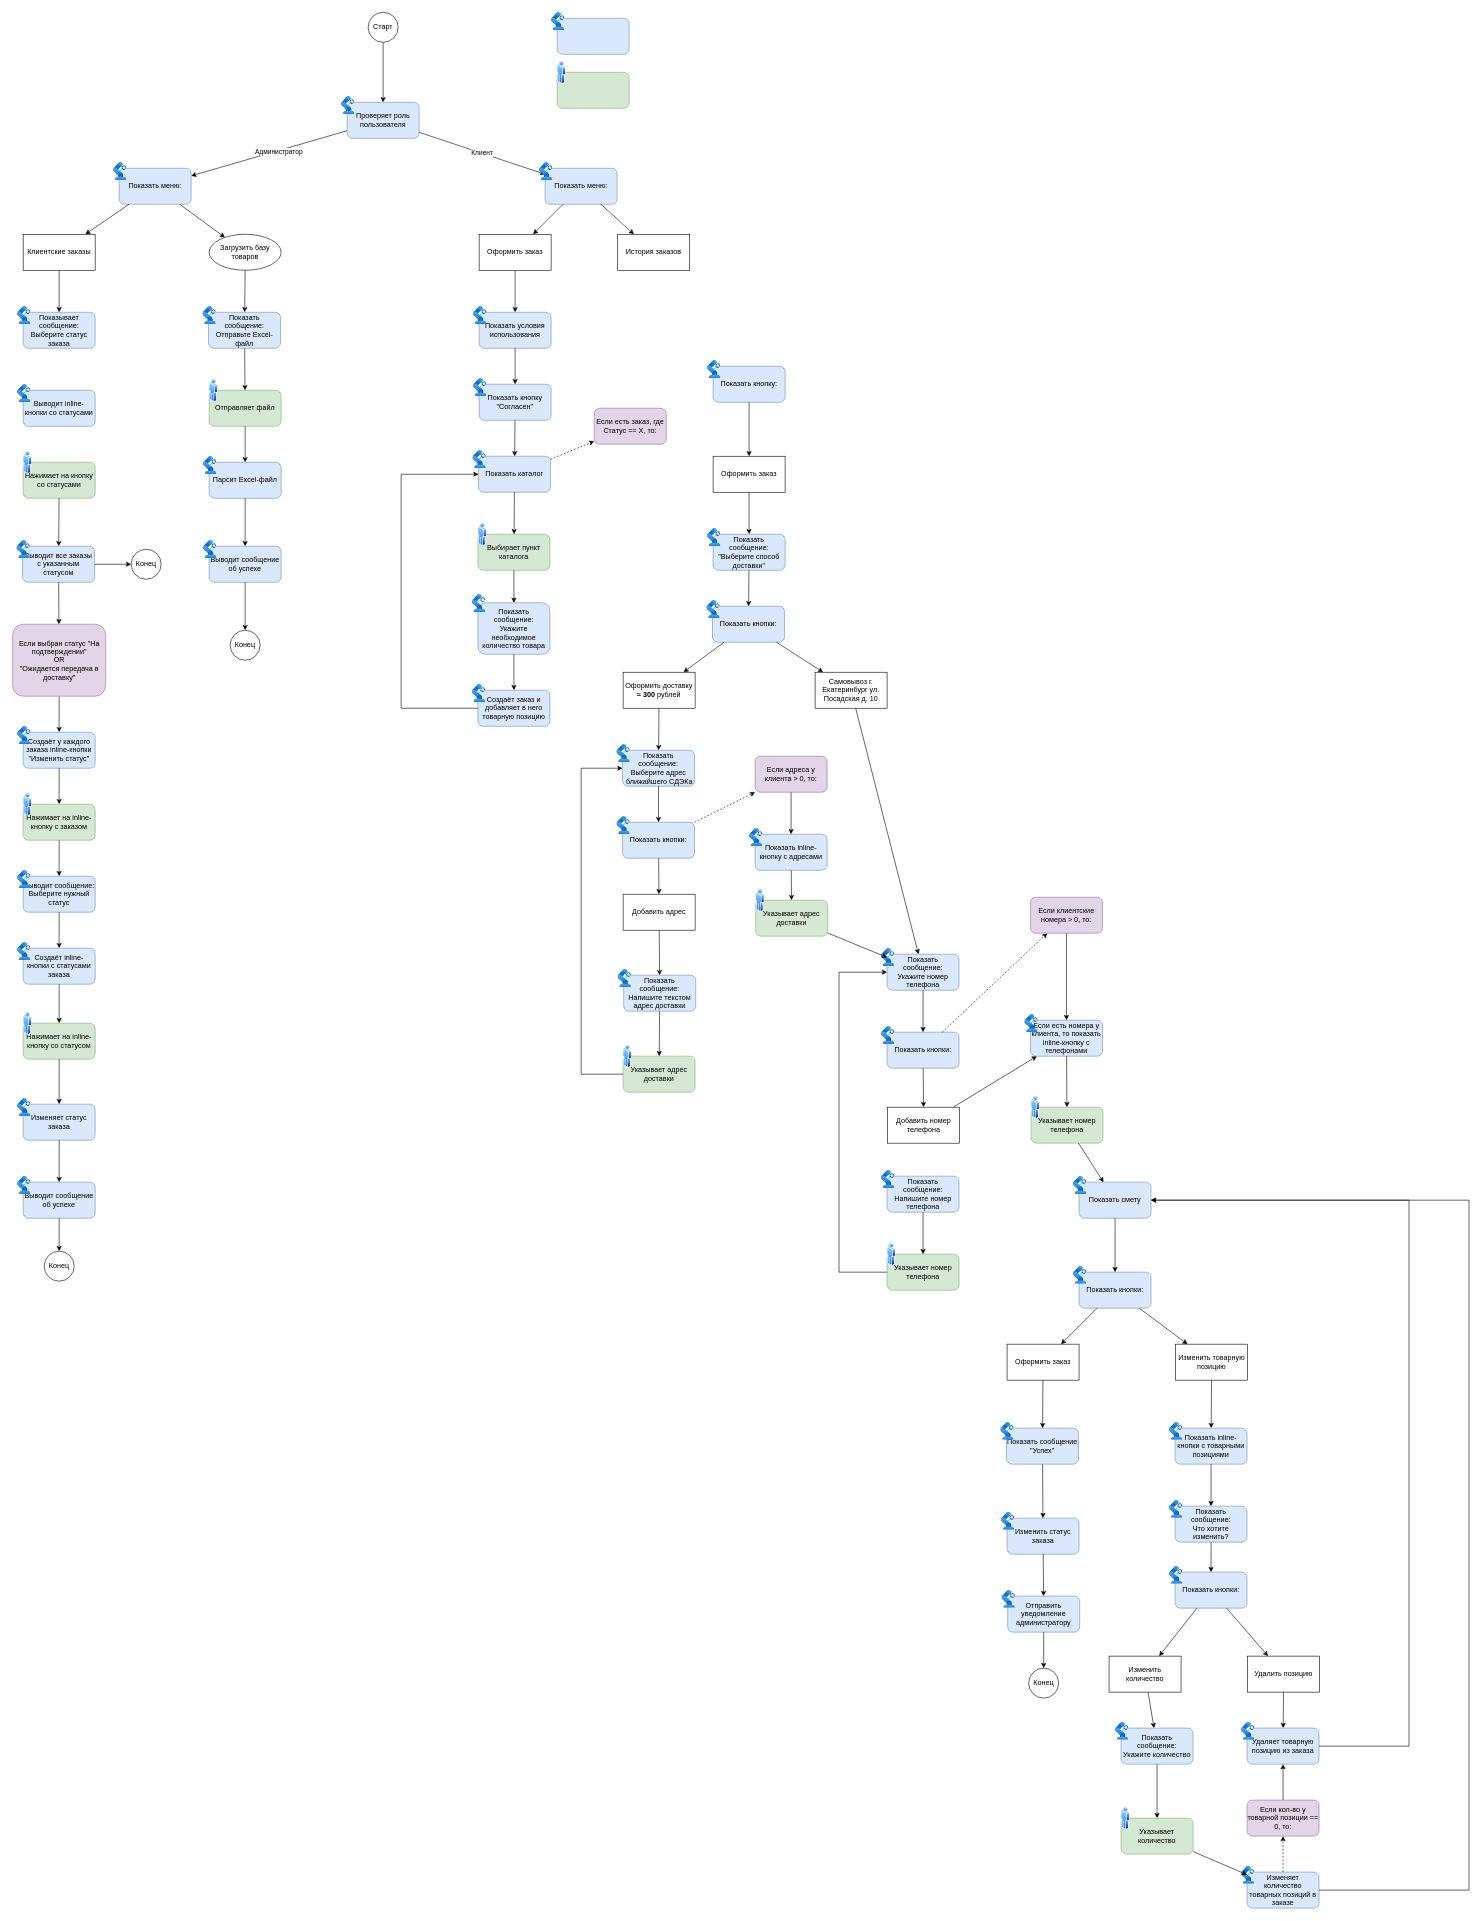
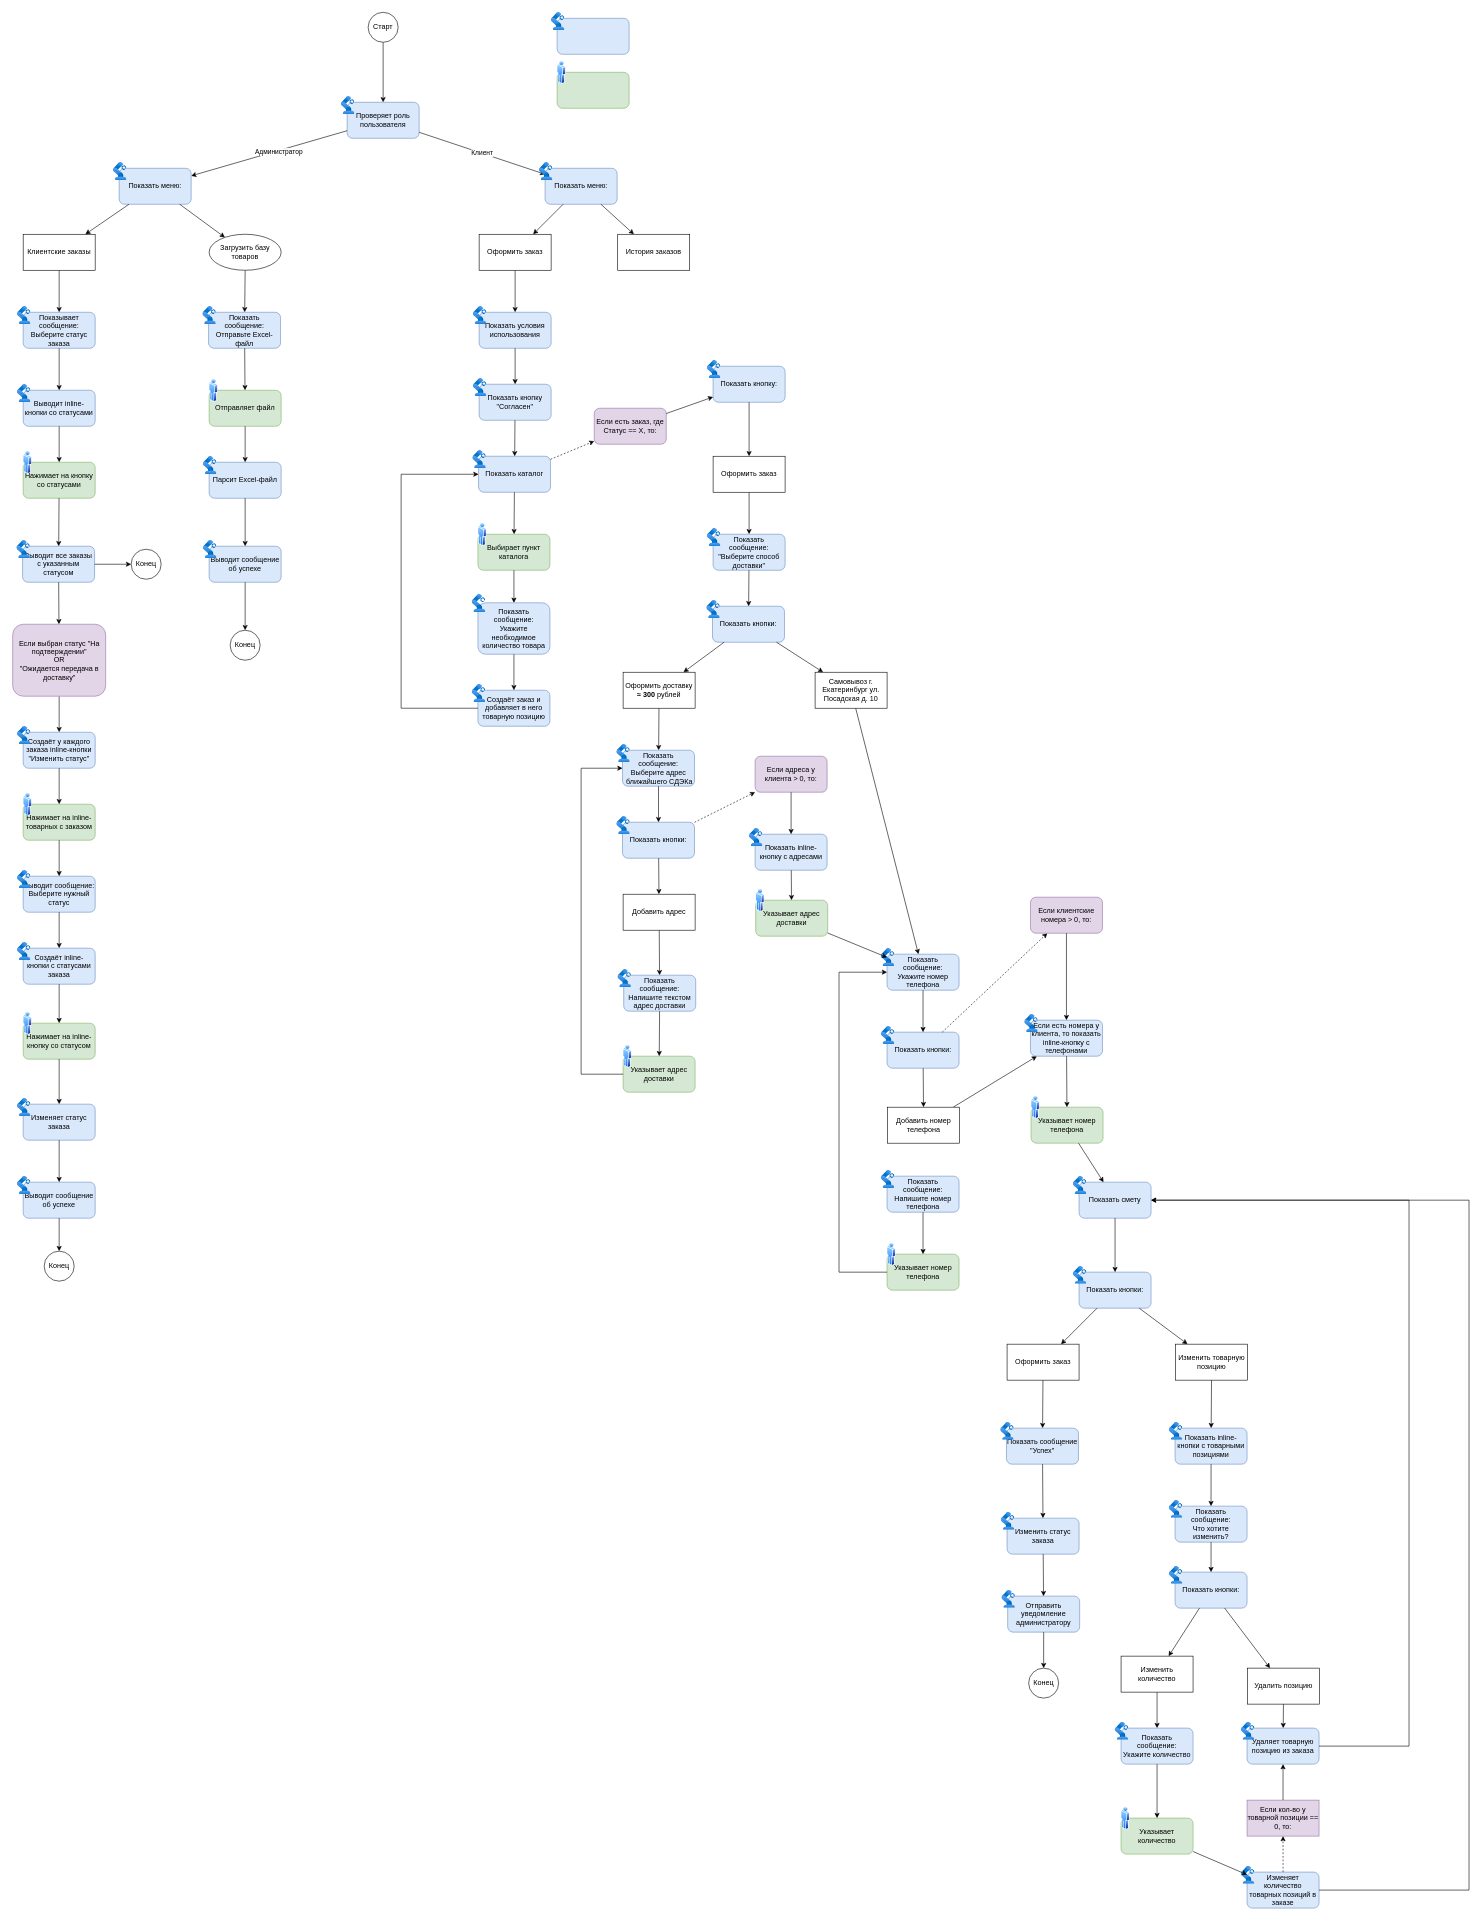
none -> (59, 384)
none -> (688, 406)
none -> (59, 456)
(59, 822) -> (59, 822)
(1145, 1674) -> (1157, 1674)
(1284, 1674) -> (1284, 1686)
(1283, 1818) -> (1283, 1818)
